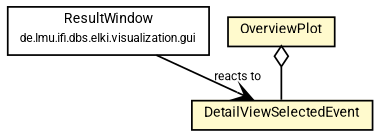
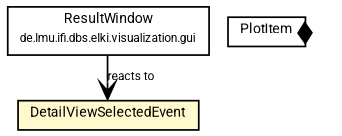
none -> (266, 31)
(281, 31) -> none
